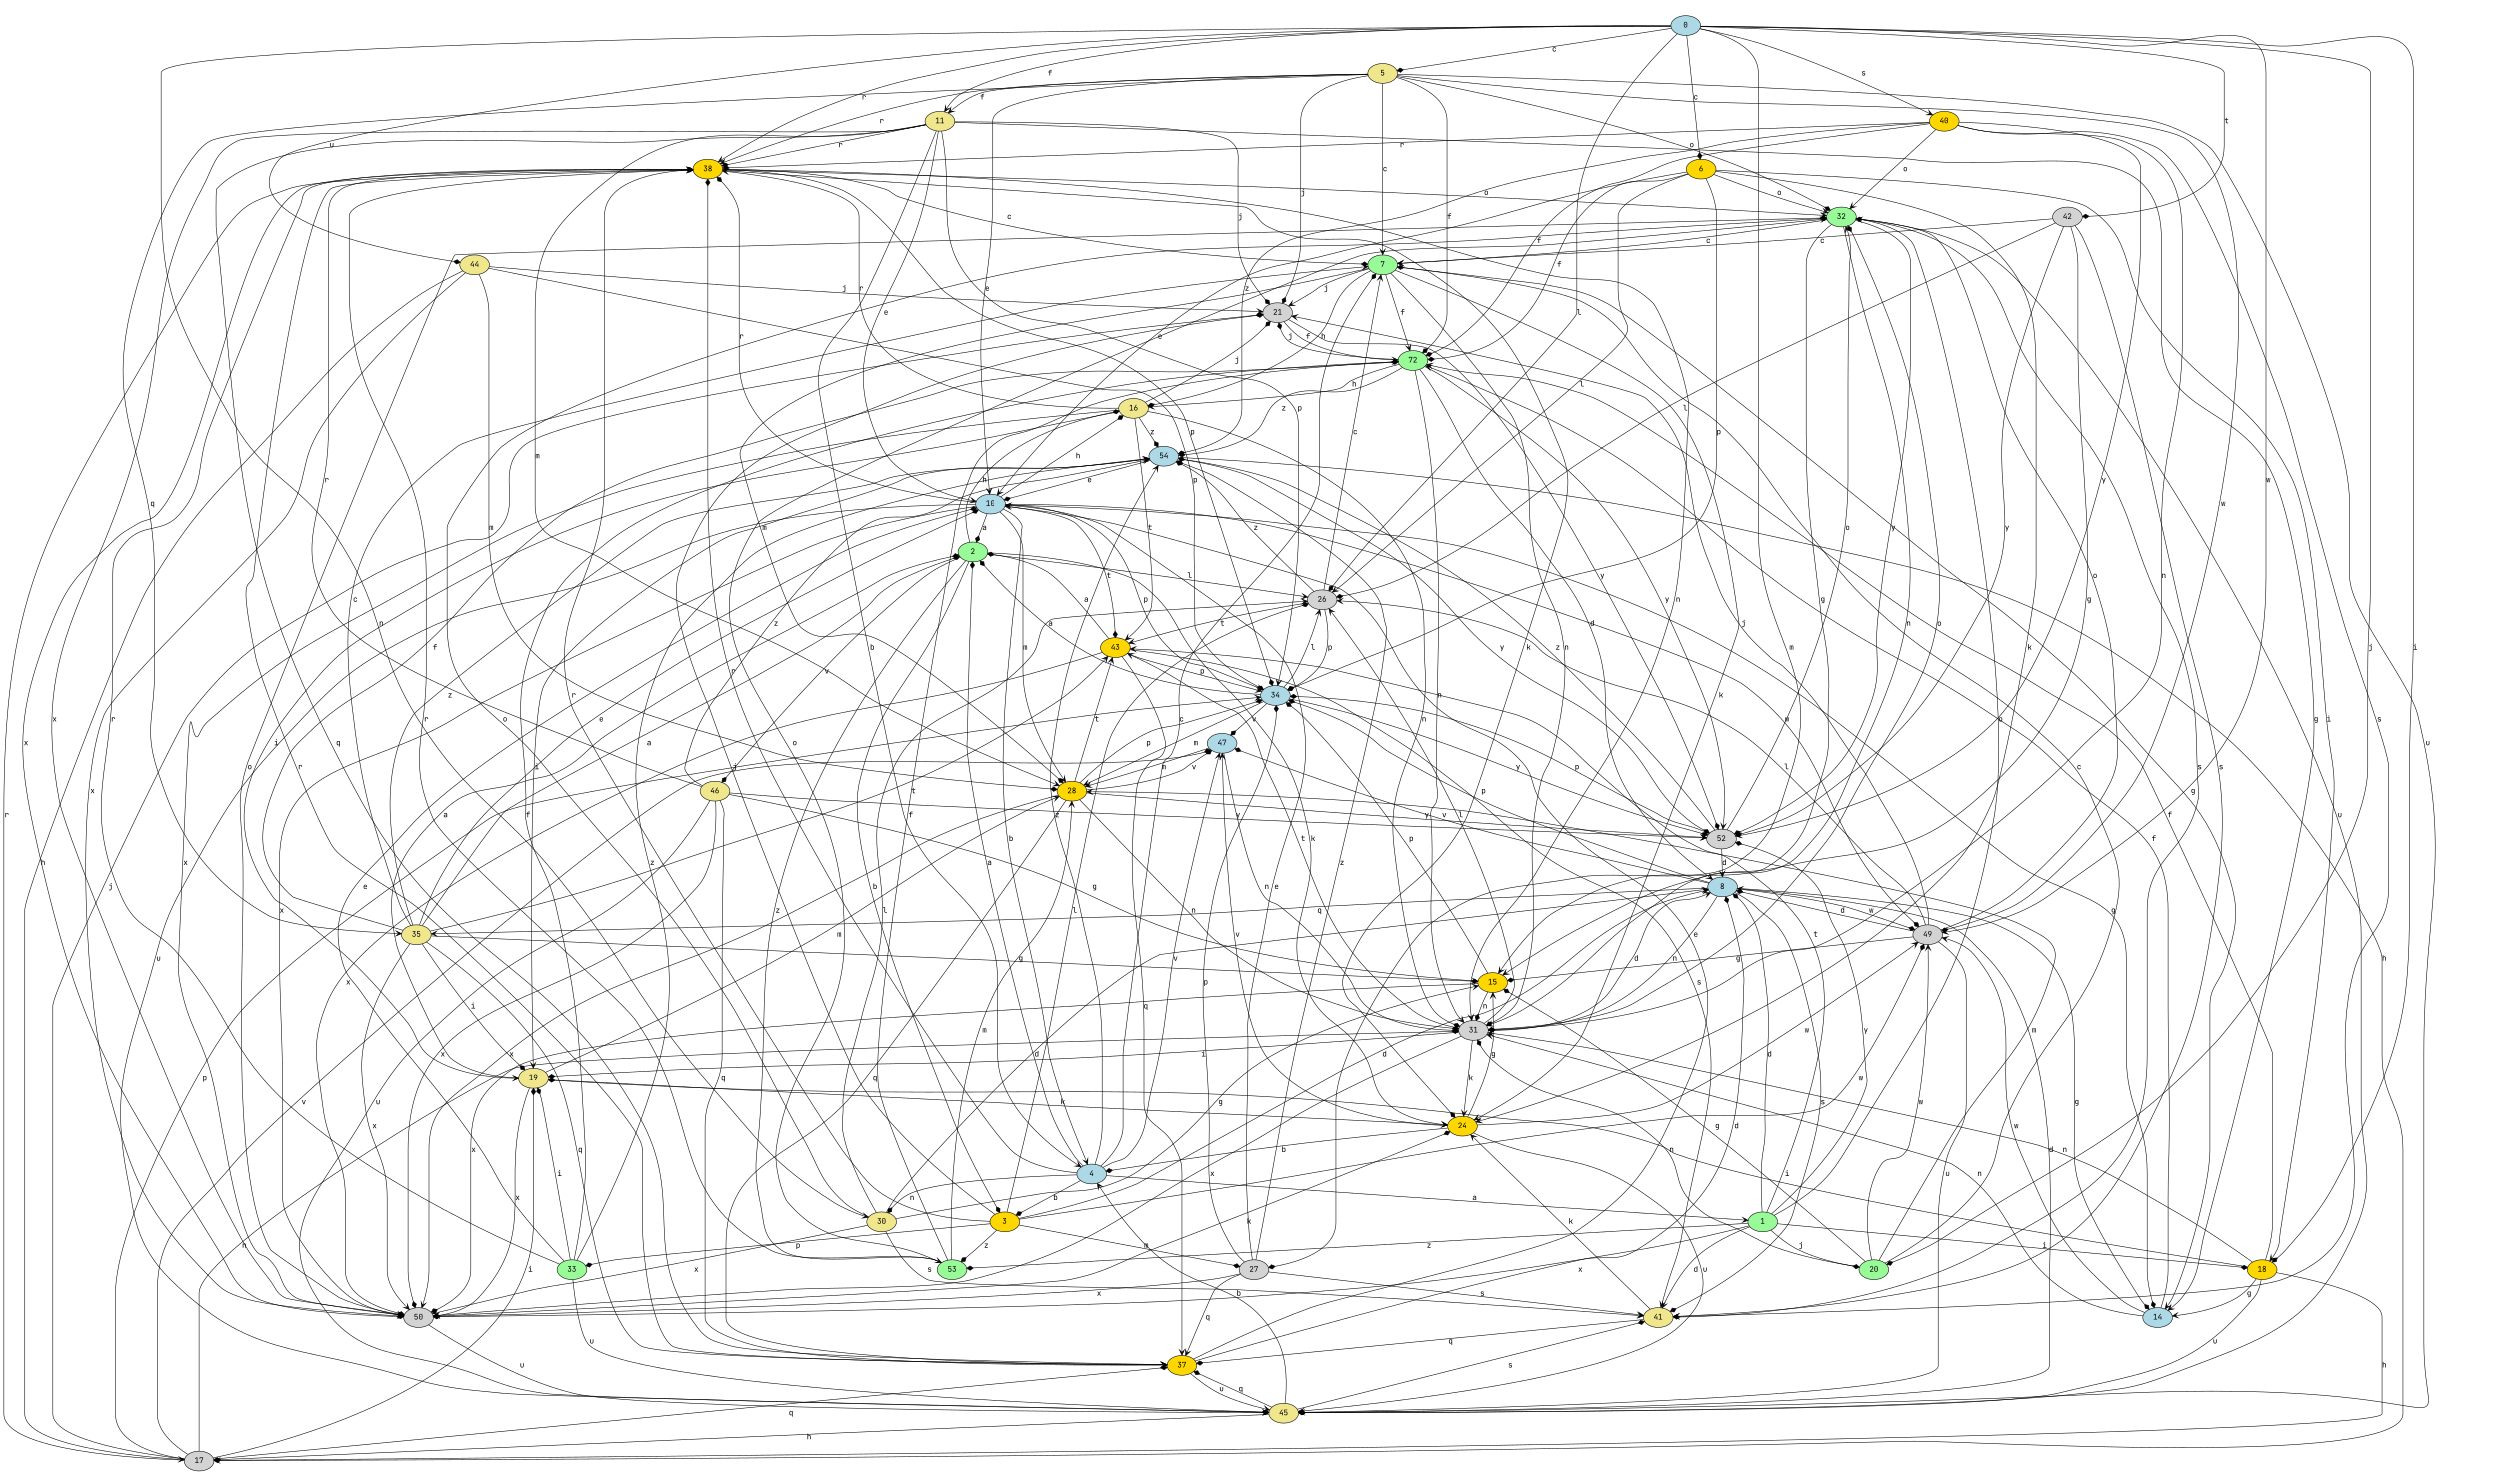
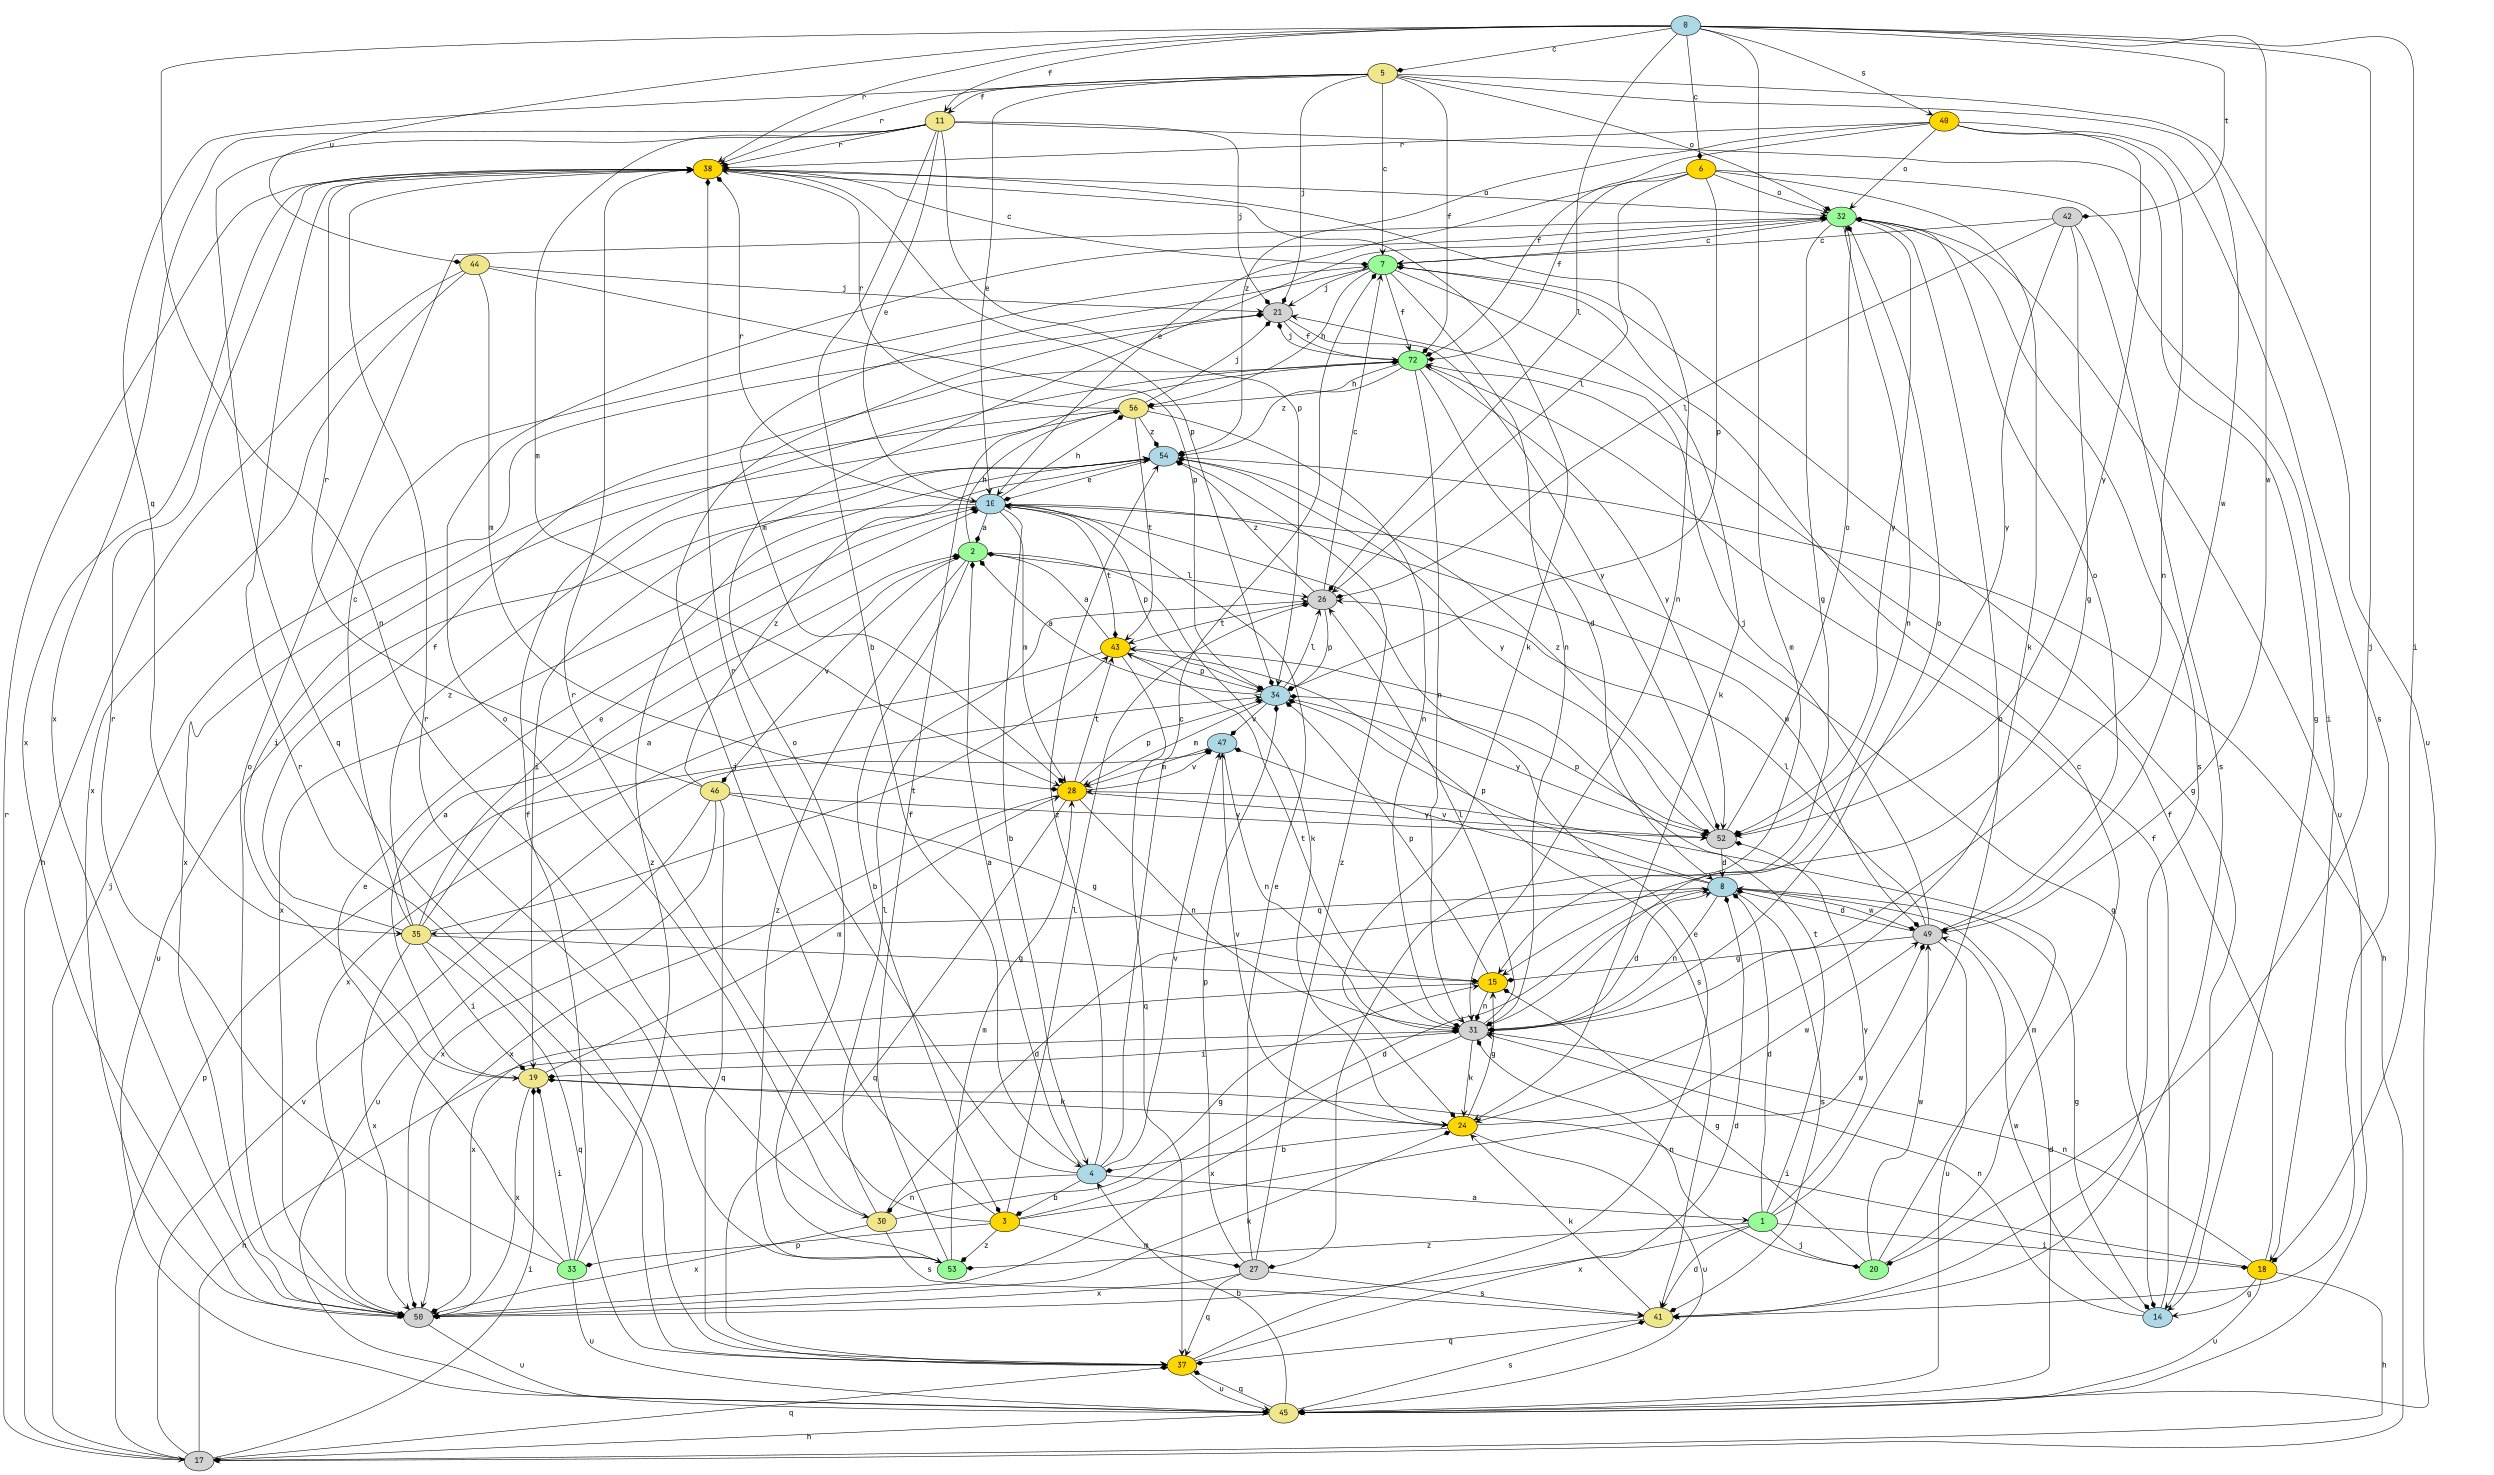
(1134, 408) -> (1134, 408)
(1998, 731) -> (1998, 731)
